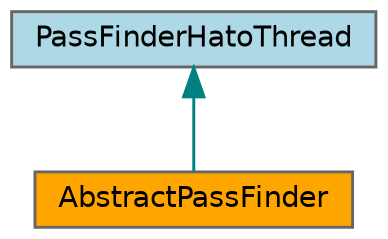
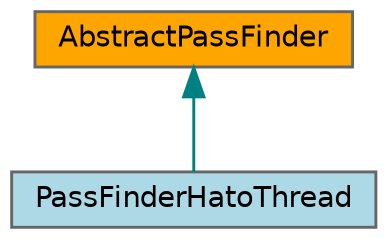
(194, 134) -> (194, 134)
